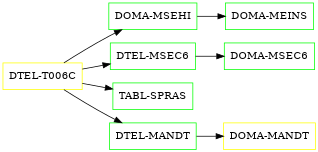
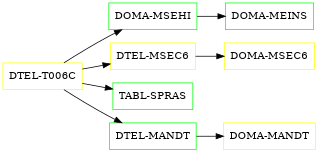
(153, 56) -> (153, 56)
(269, 56) -> (269, 56)
